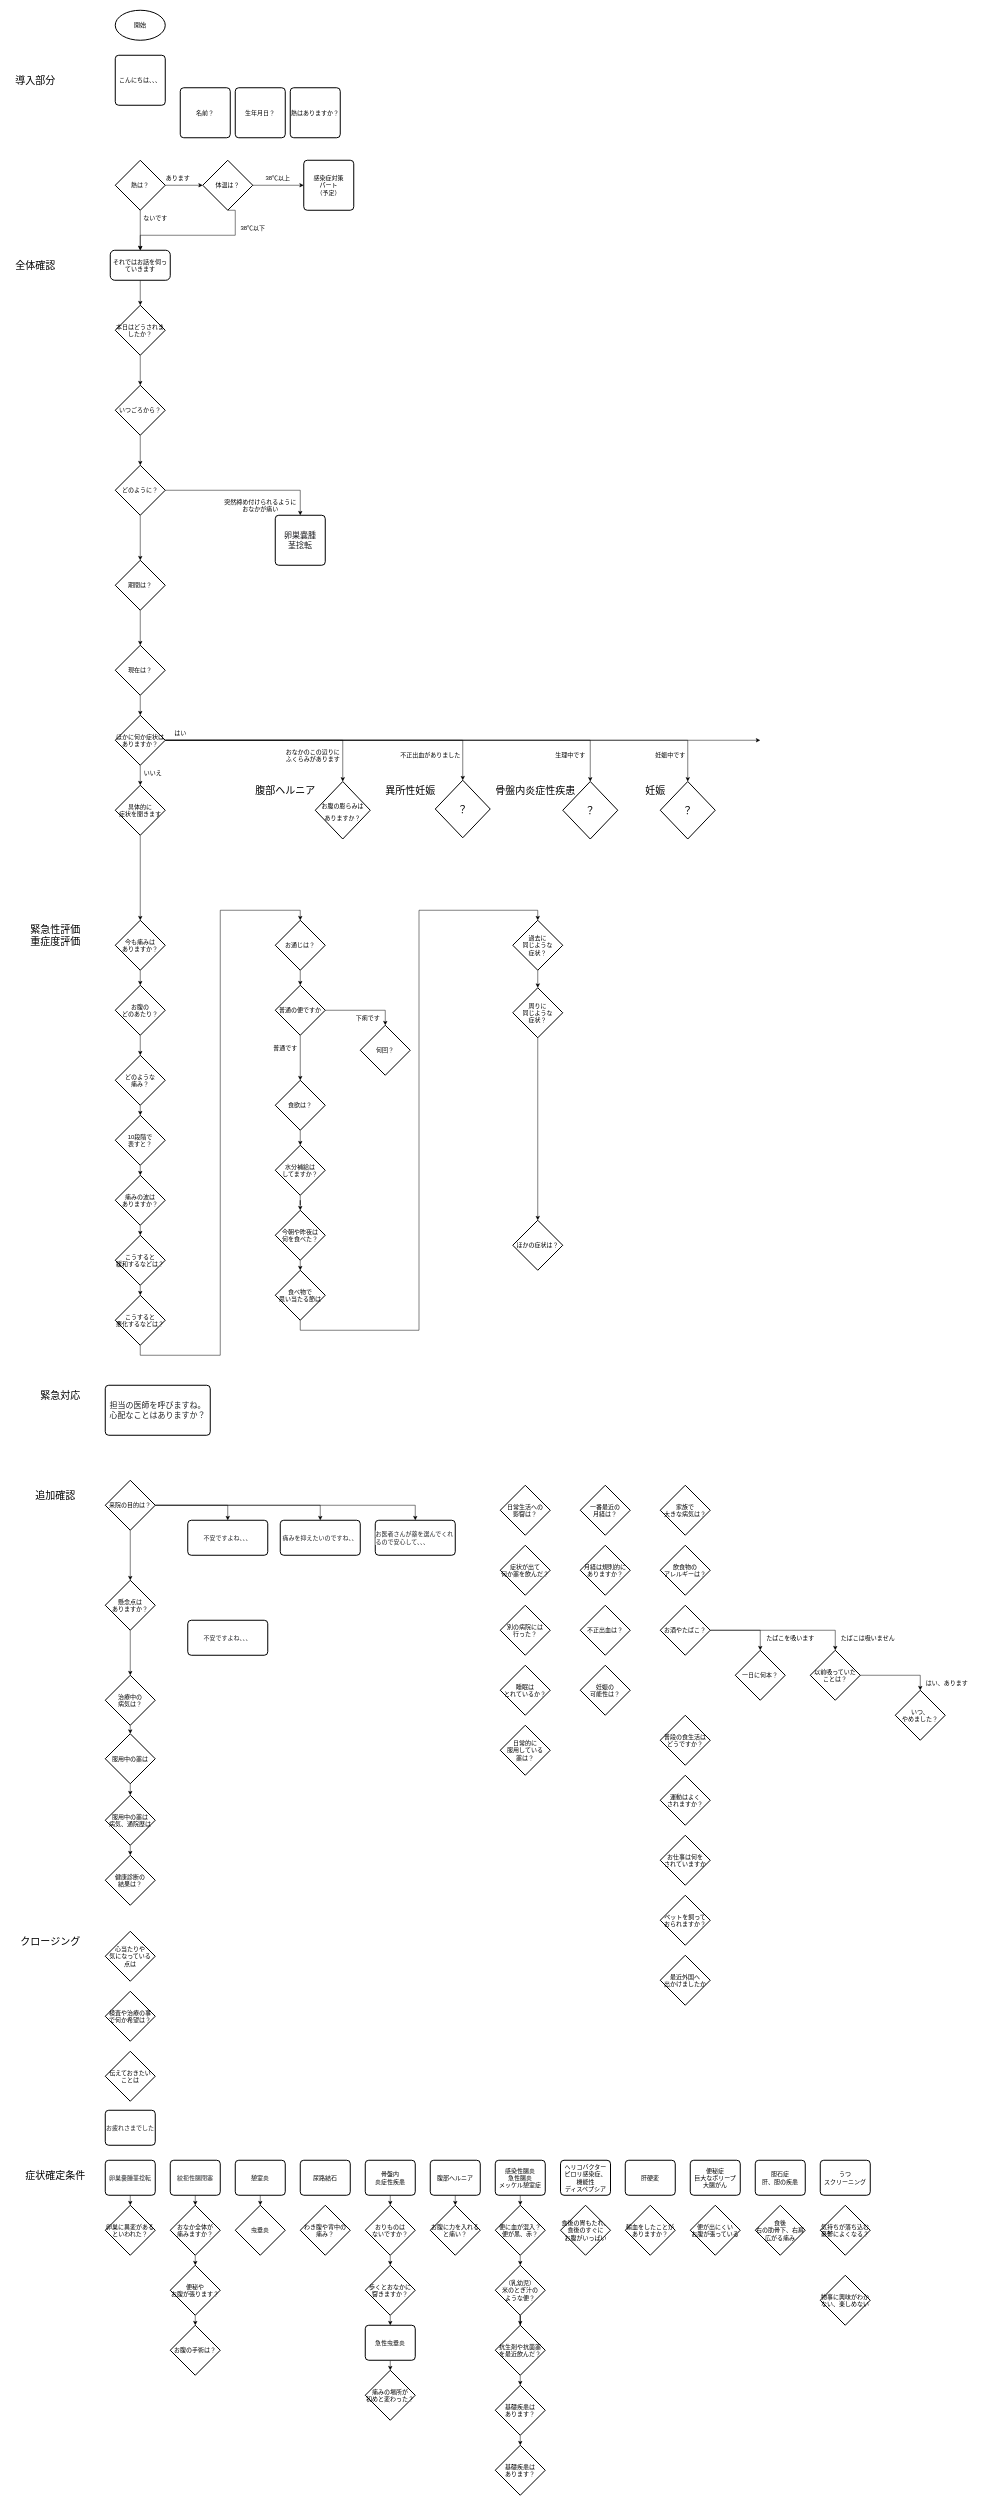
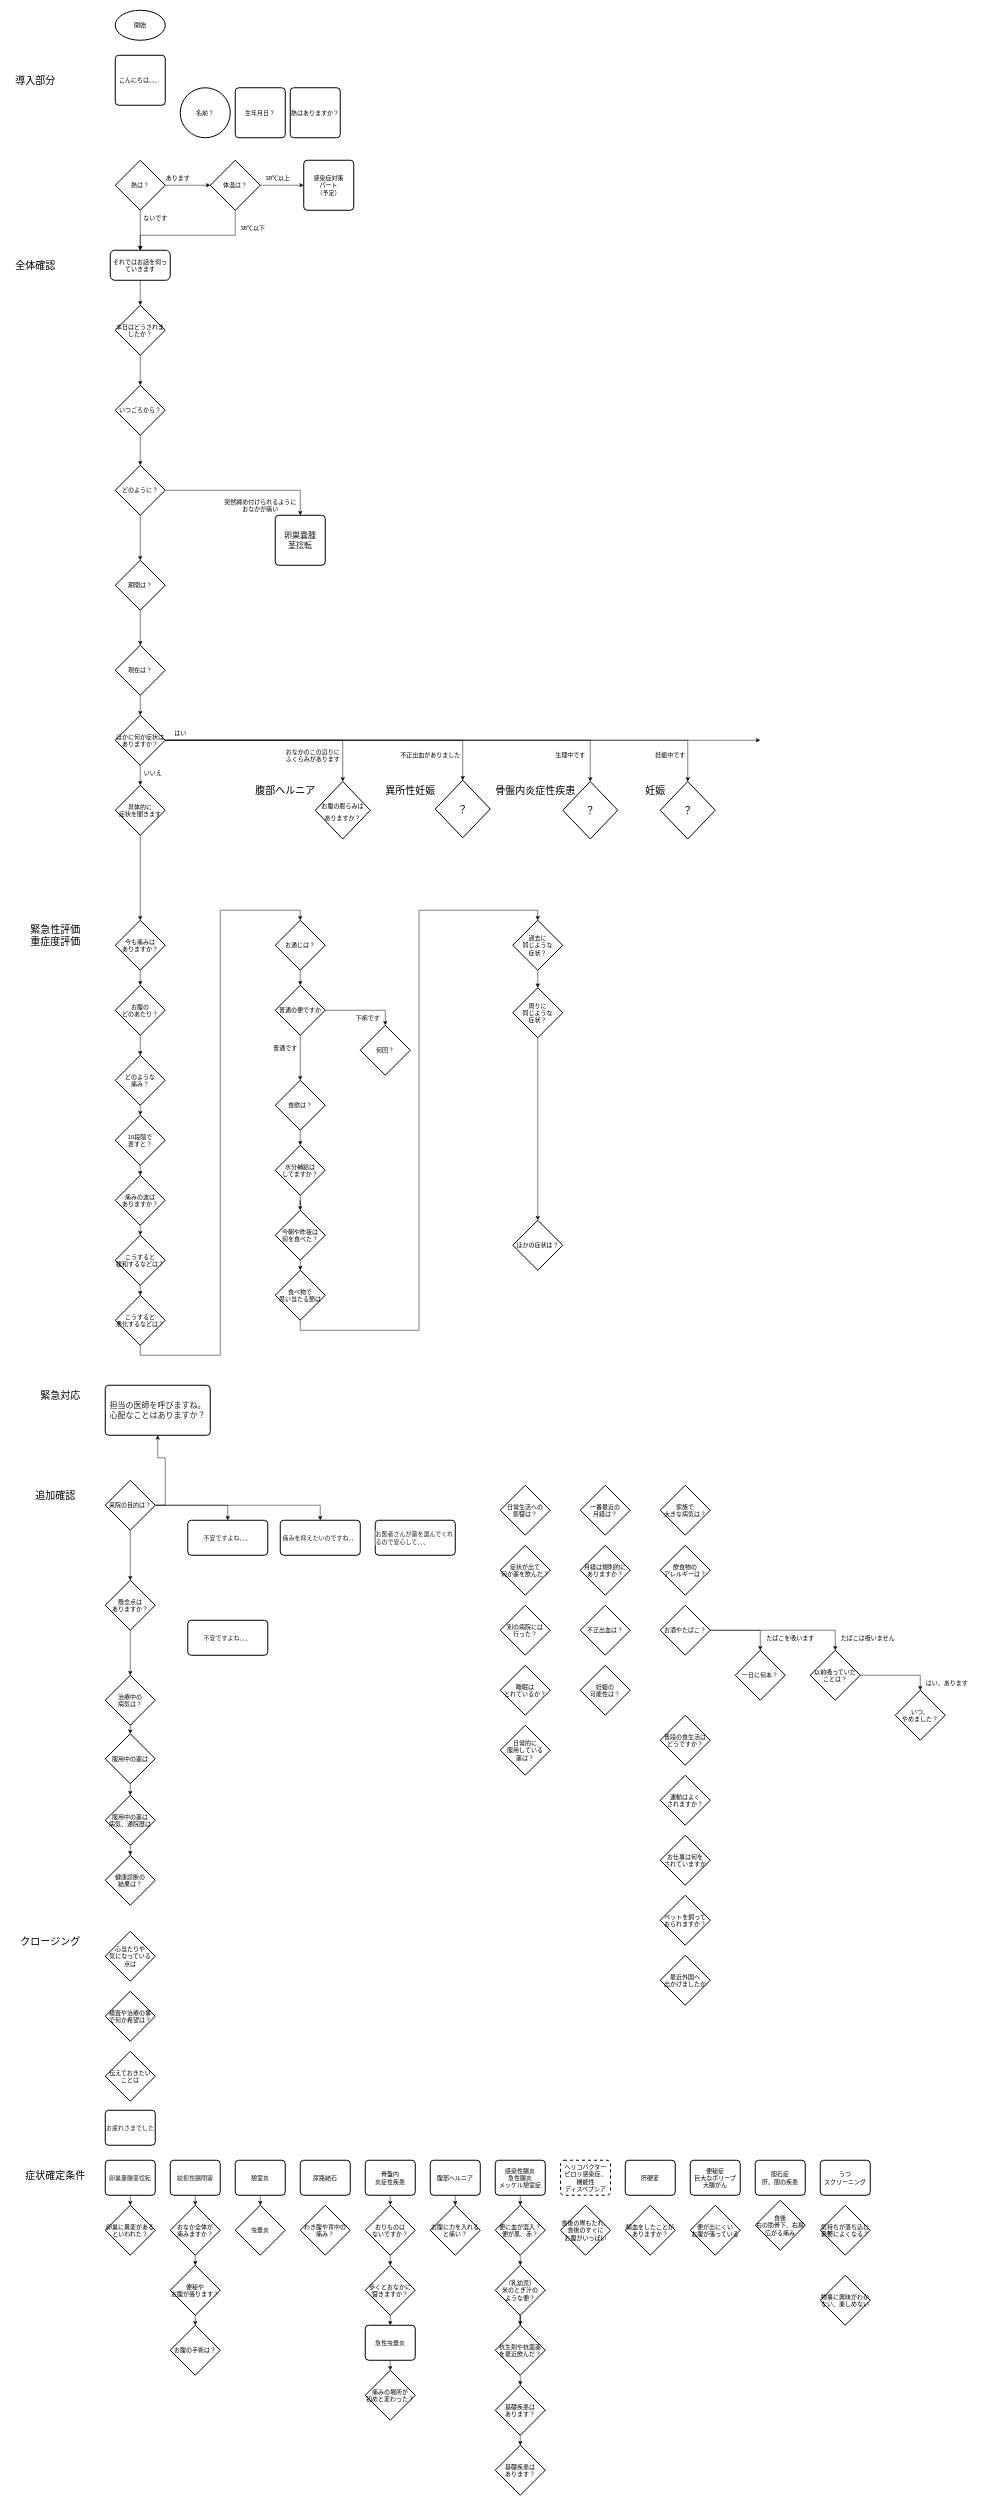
(205, 113) -> (205, 113)
(228, 185) -> (235, 185)
(415, 1515) -> (158, 1439)
(586, 2178) -> (586, 2178)
(780, 2230) -> (780, 2225)
